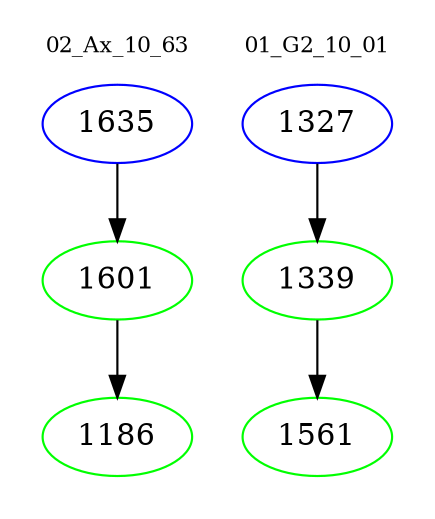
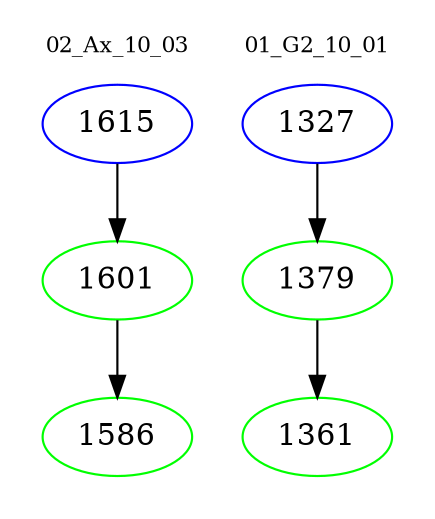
(117, 47) -> (117, 47)
(117, 124) -> (117, 124)
(317, 280) -> (317, 280)
(117, 437) -> (117, 437)
(317, 437) -> (317, 437)
